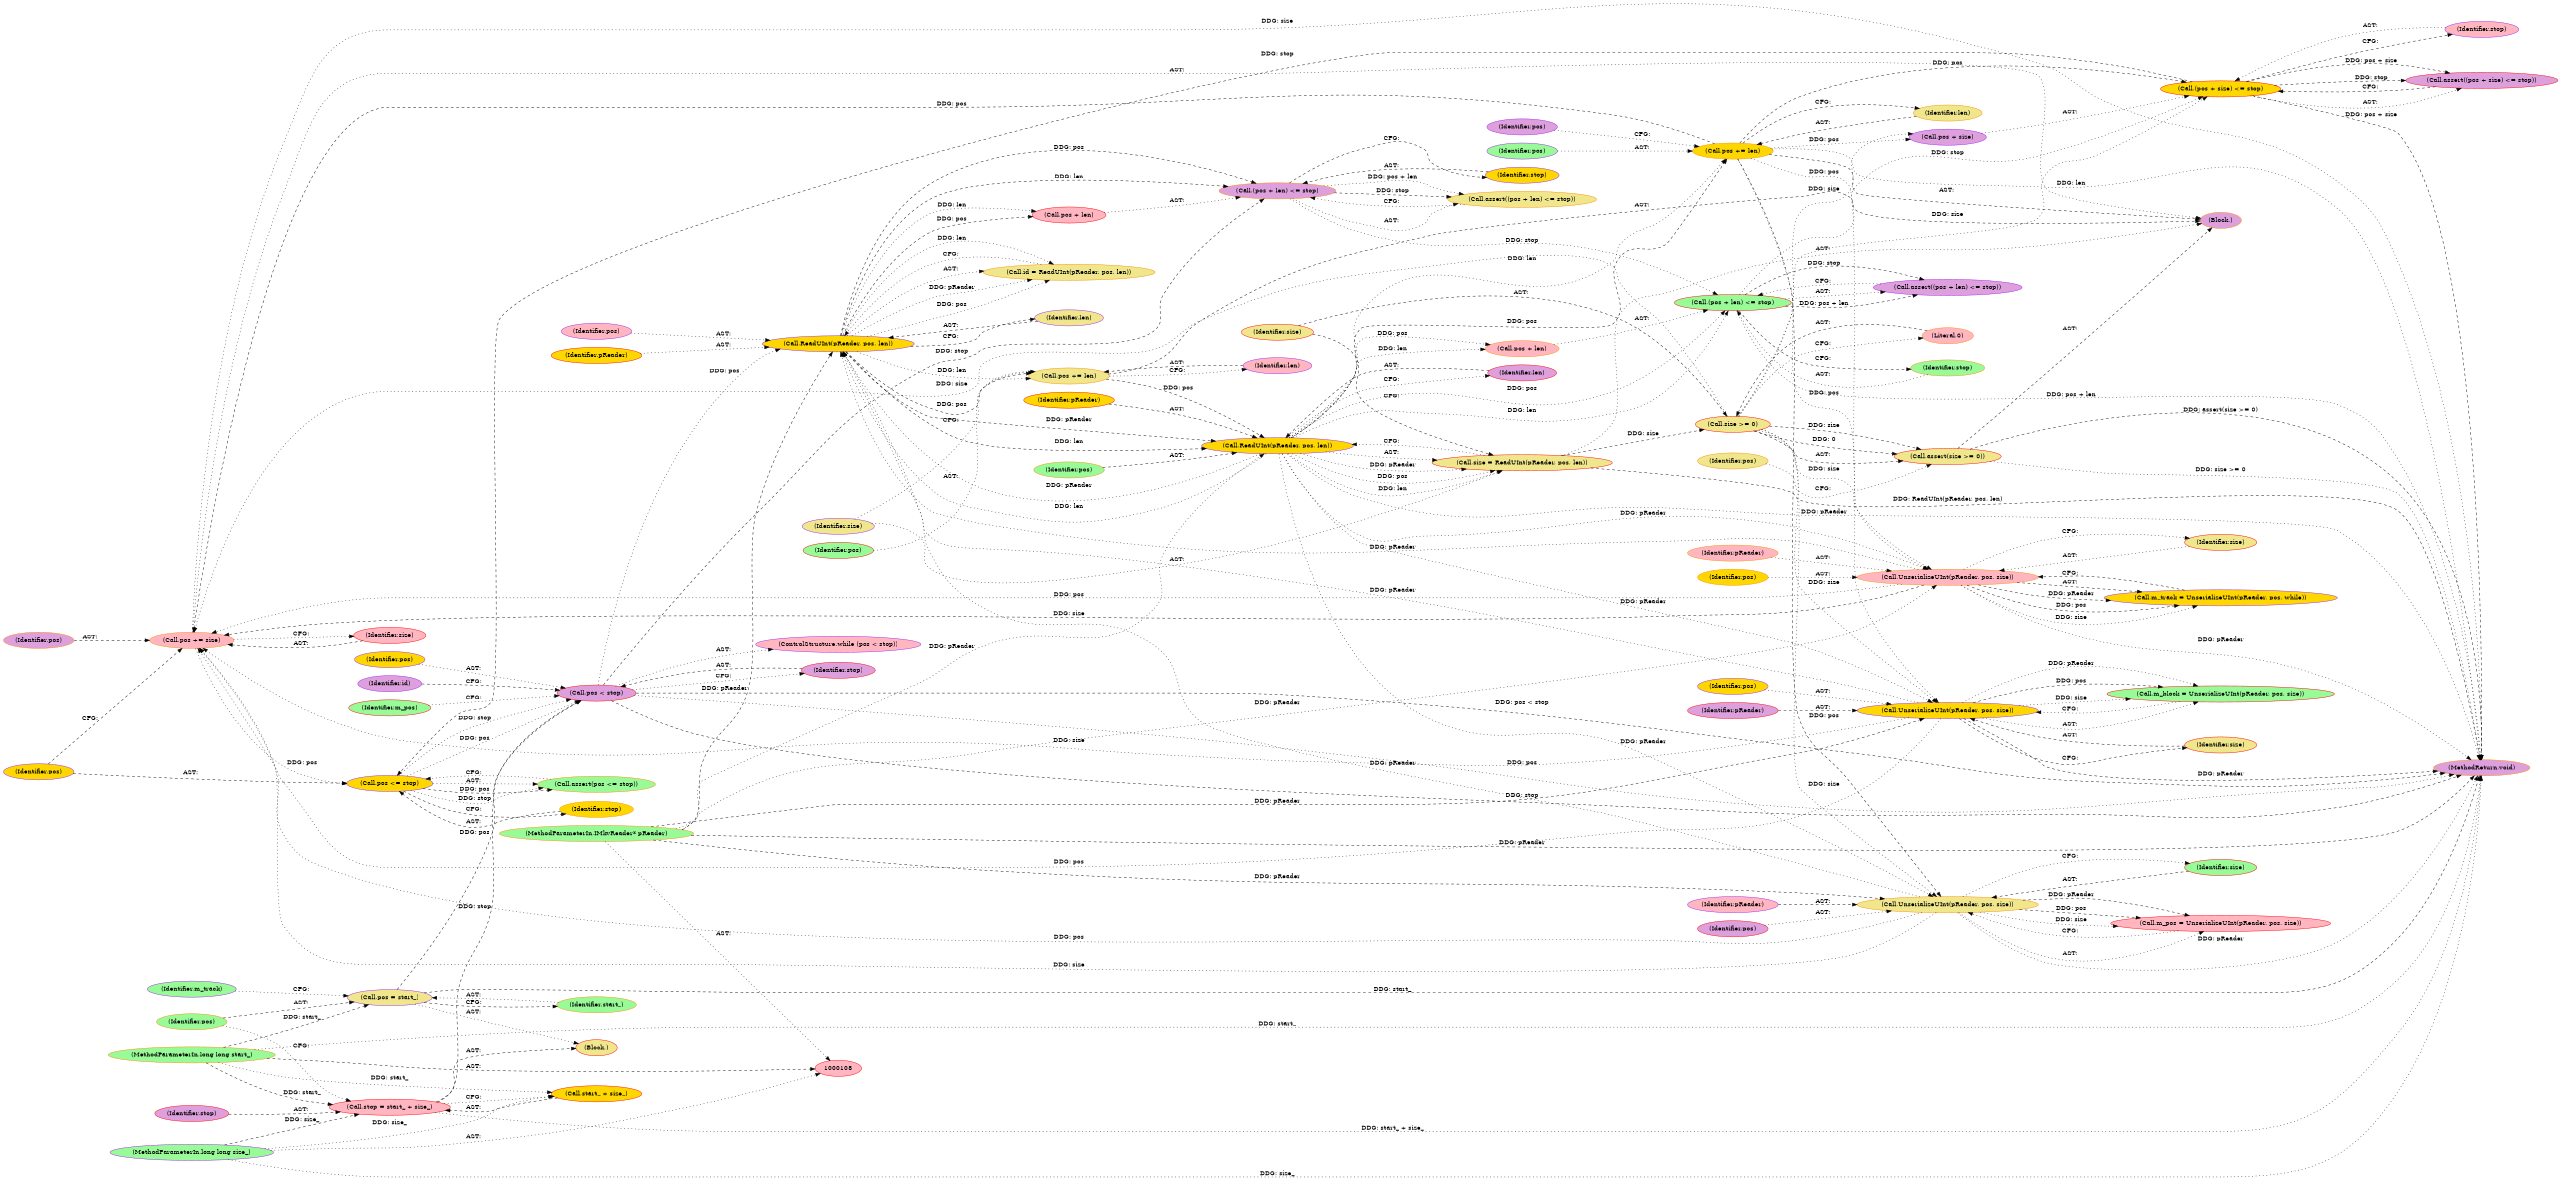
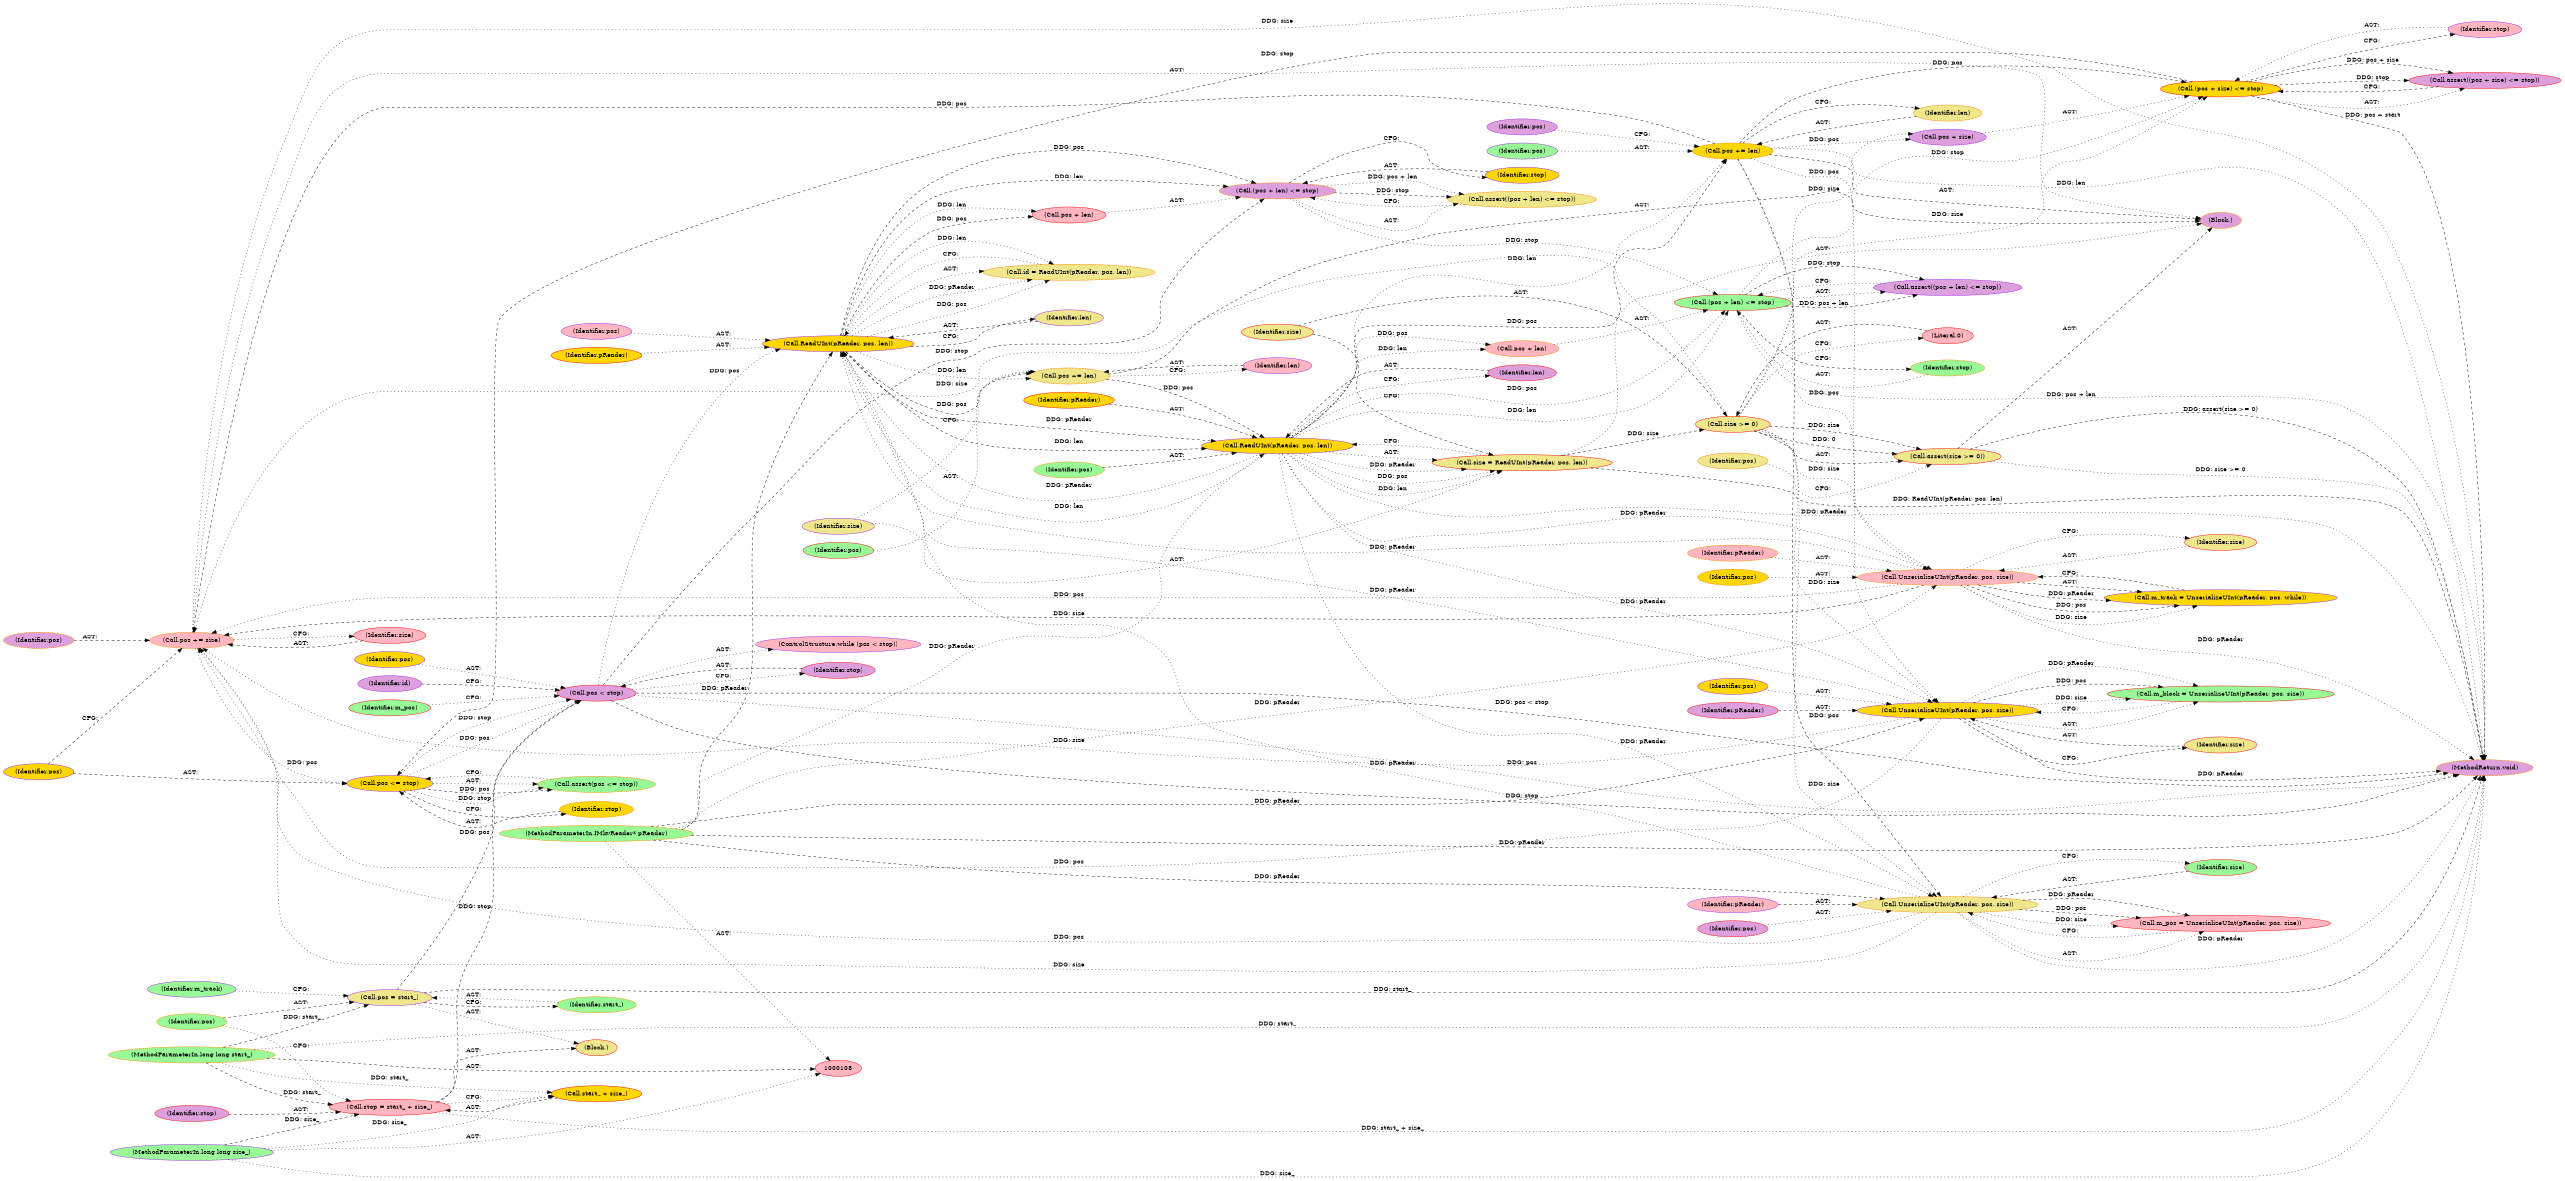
(2371, 115) -> (2373, 115)
(1948, 336) -> (1948, 336)
